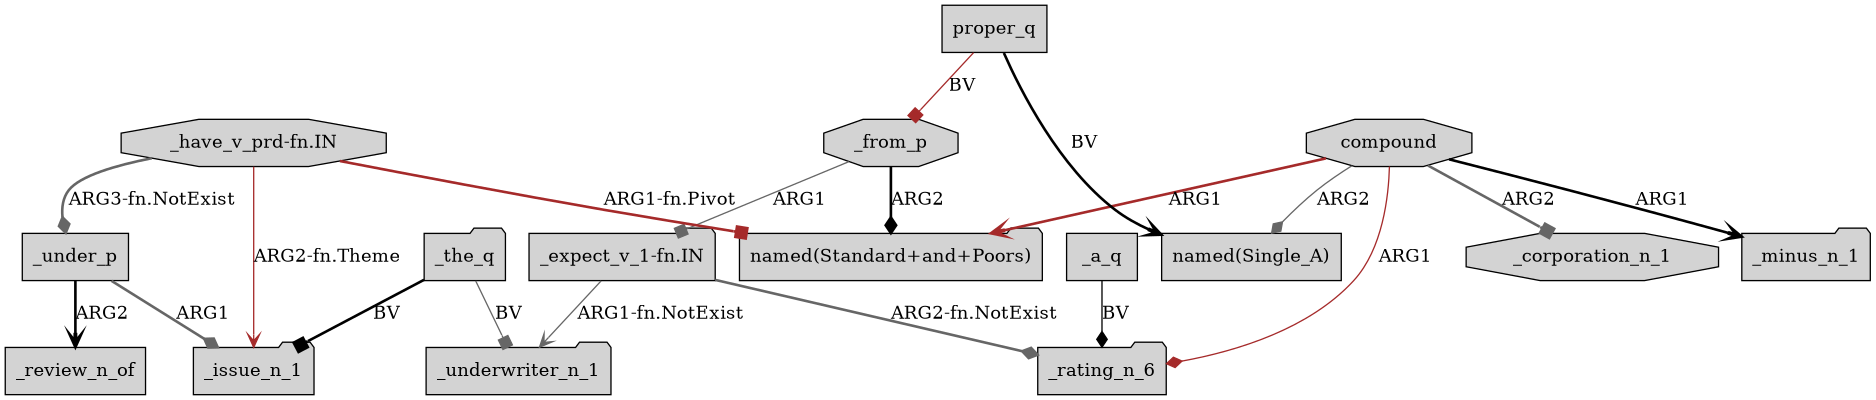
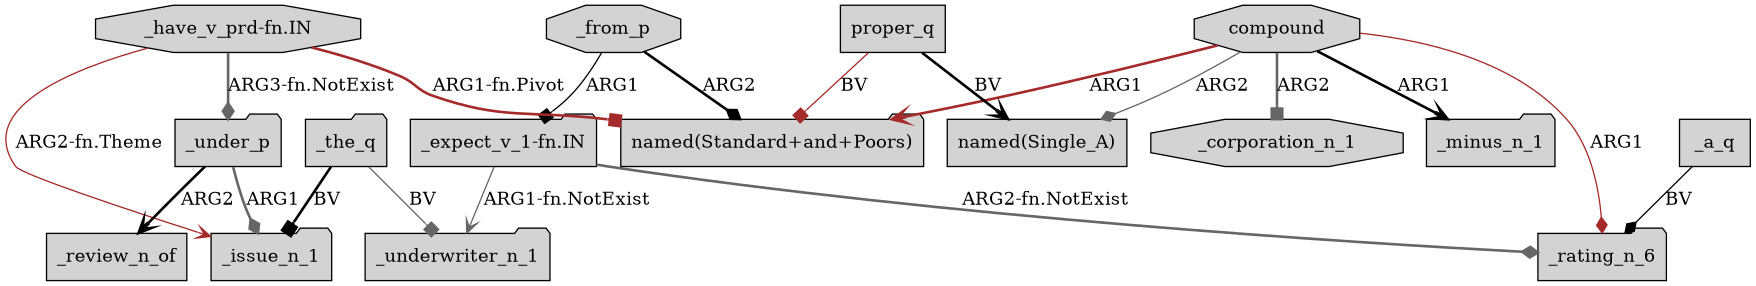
(947, 81) -> (837, 81)
(769, 195) -> (580, 85)
(75, 257) -> (228, 143)
